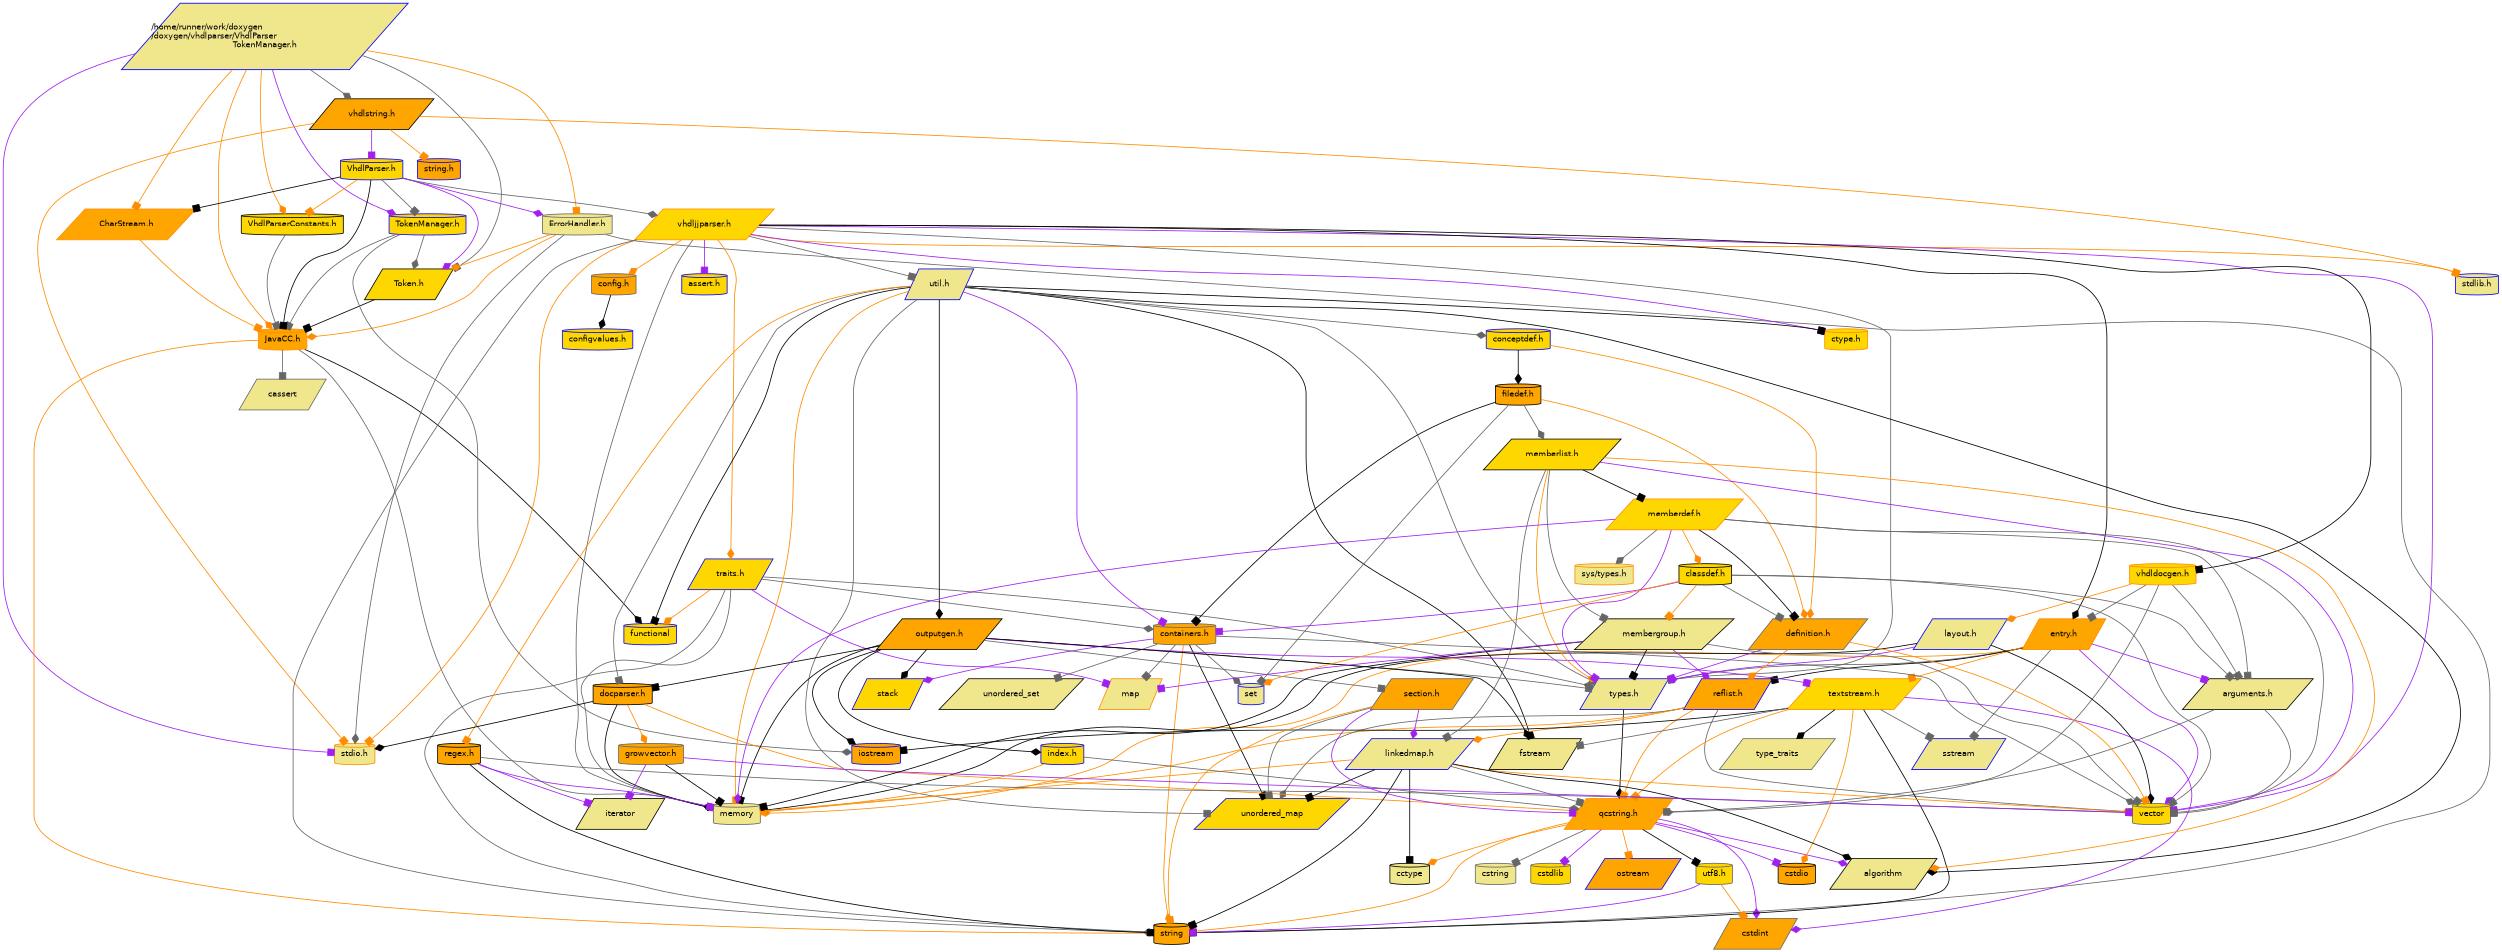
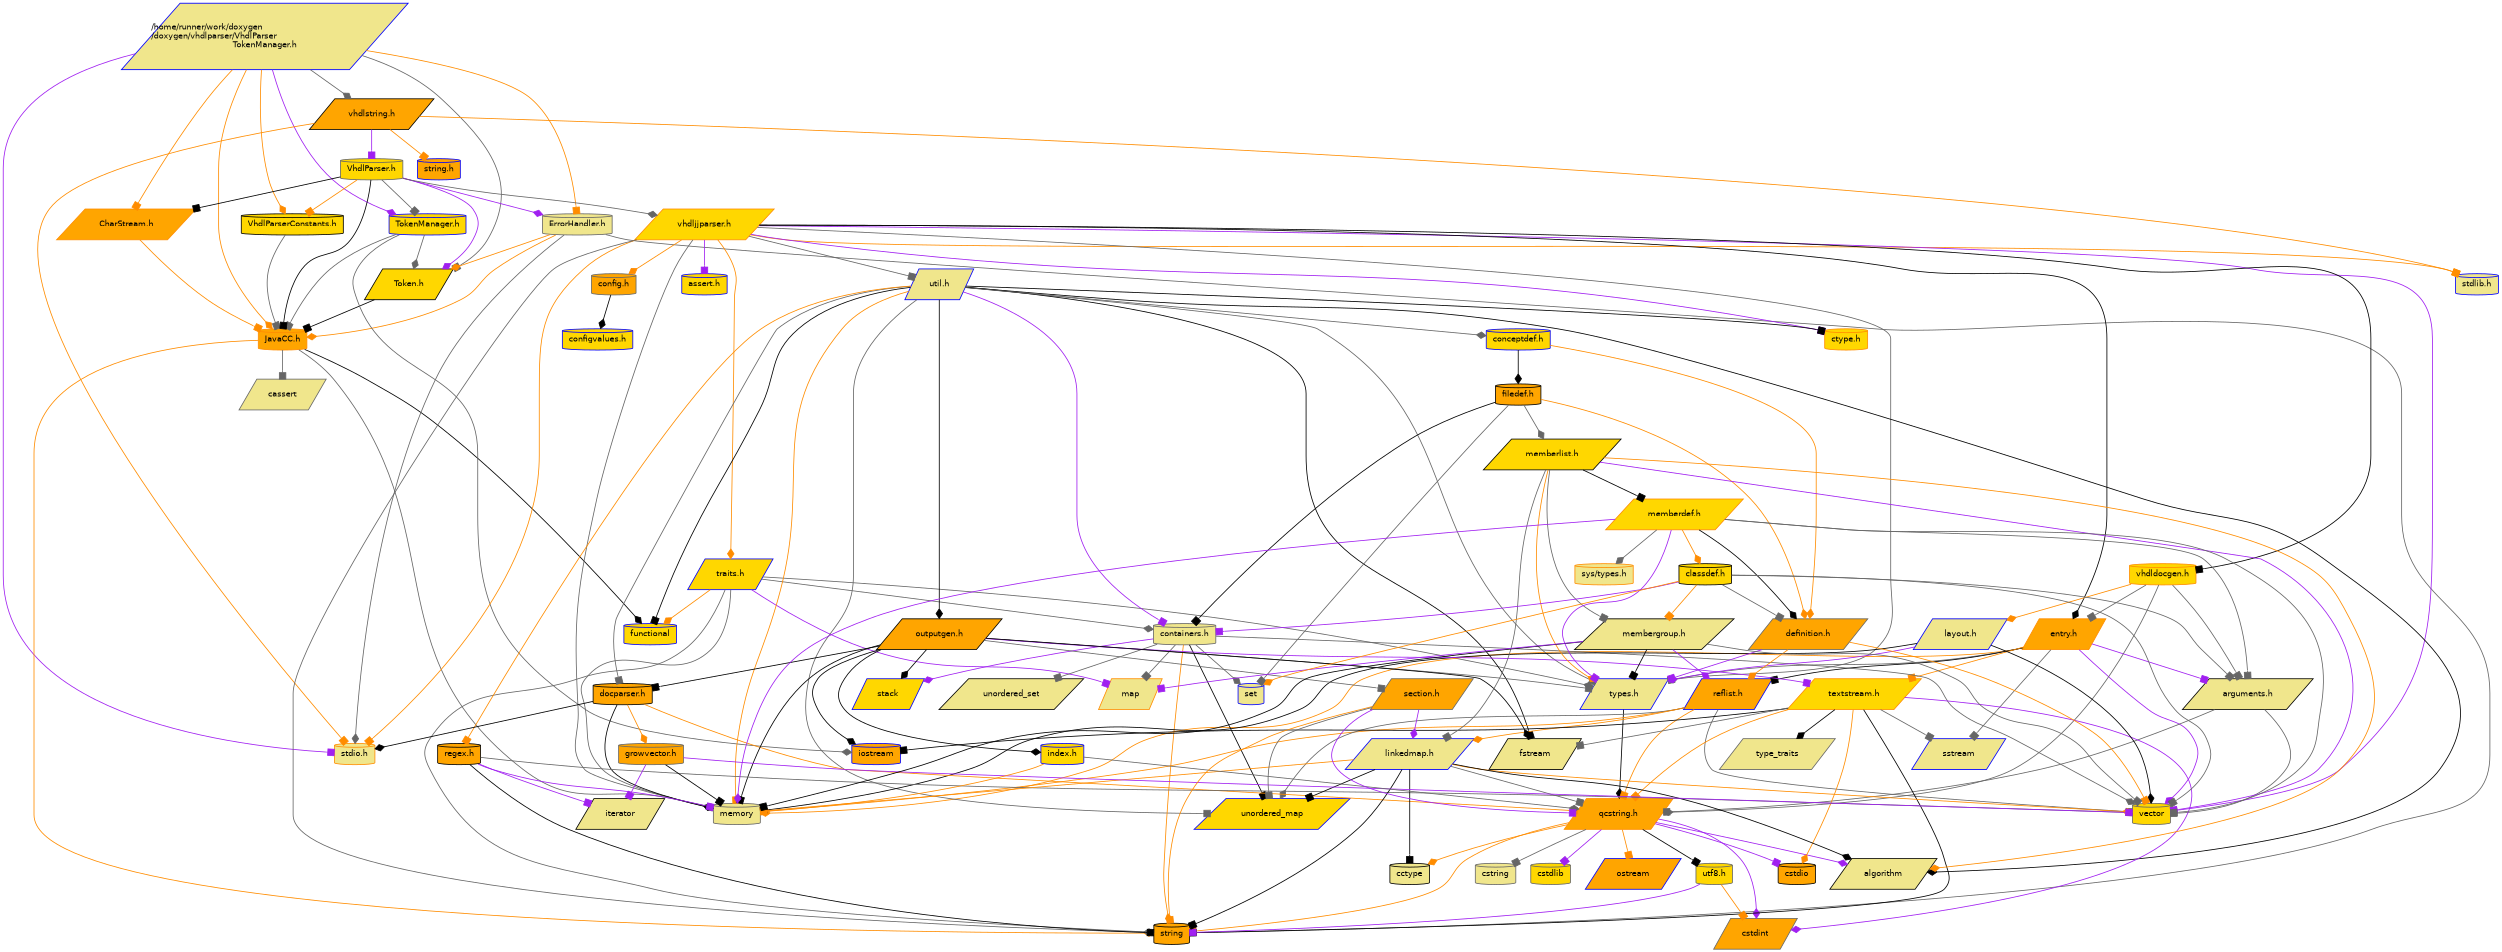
(372, 169) -> (372, 169)
(1749, 567) -> (1748, 567)
(1185, 634) -> (1185, 634)
